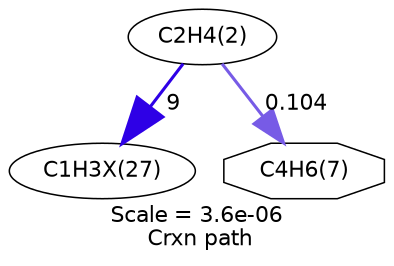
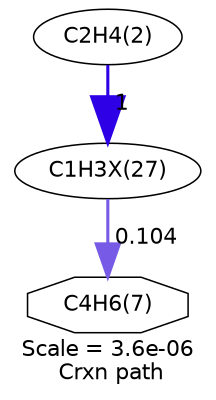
(242, 90) -> (108, 221)
(170, 104) -> (119, 104)
